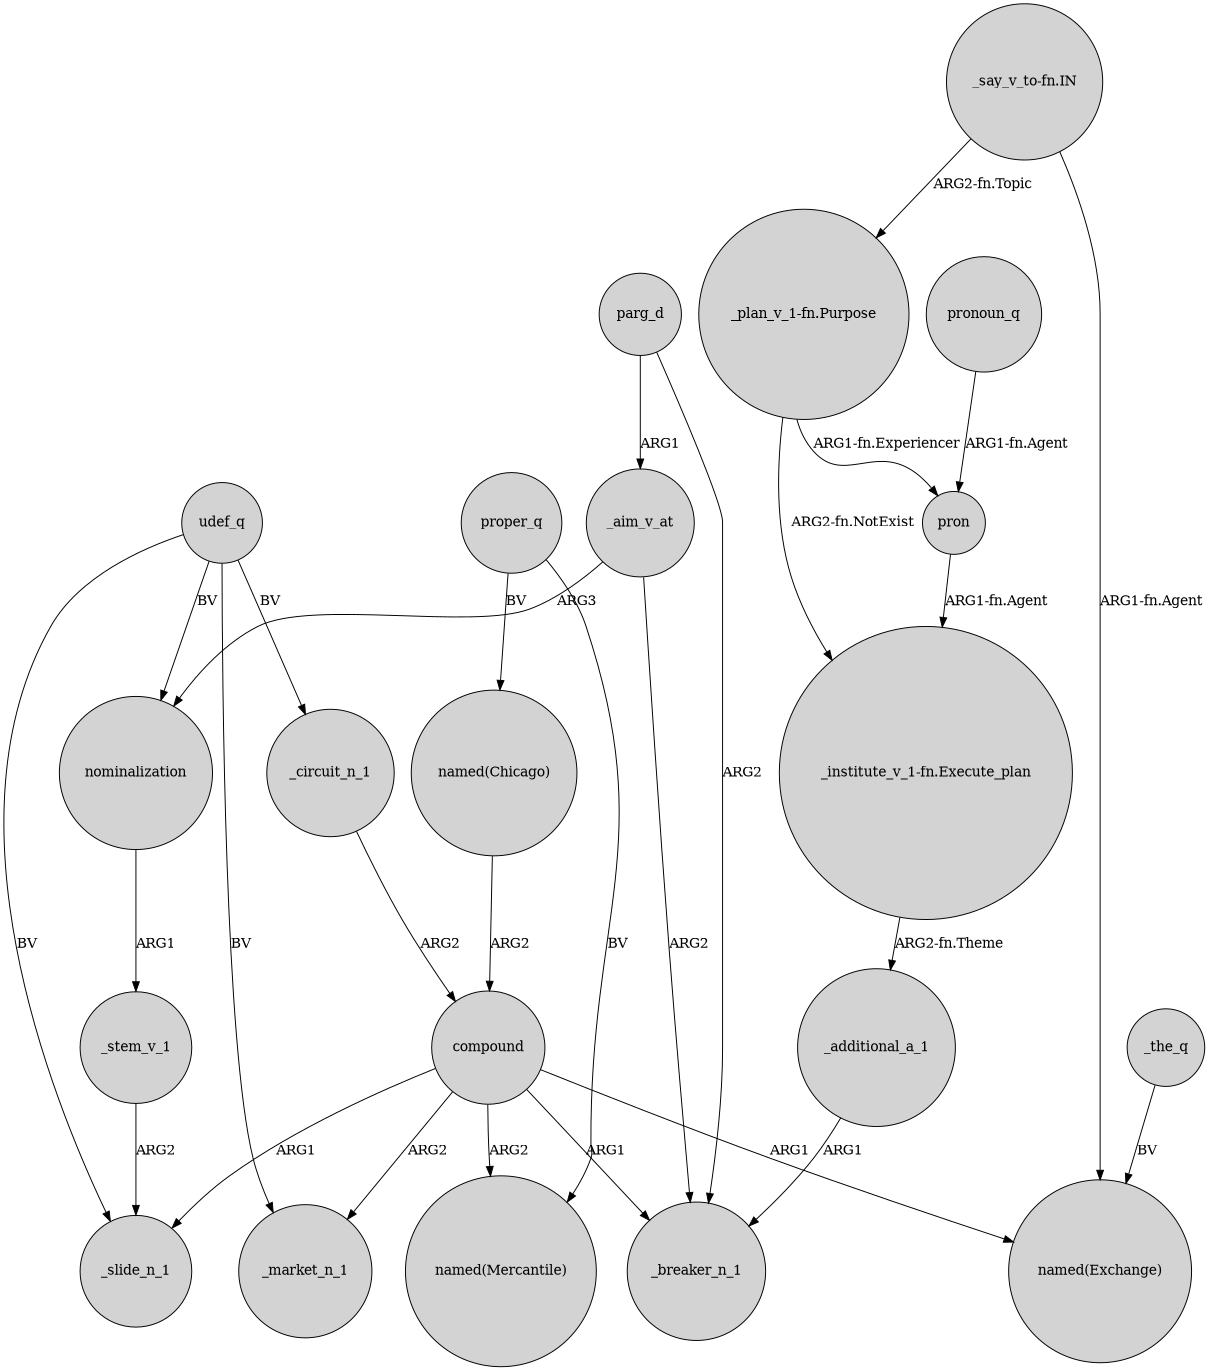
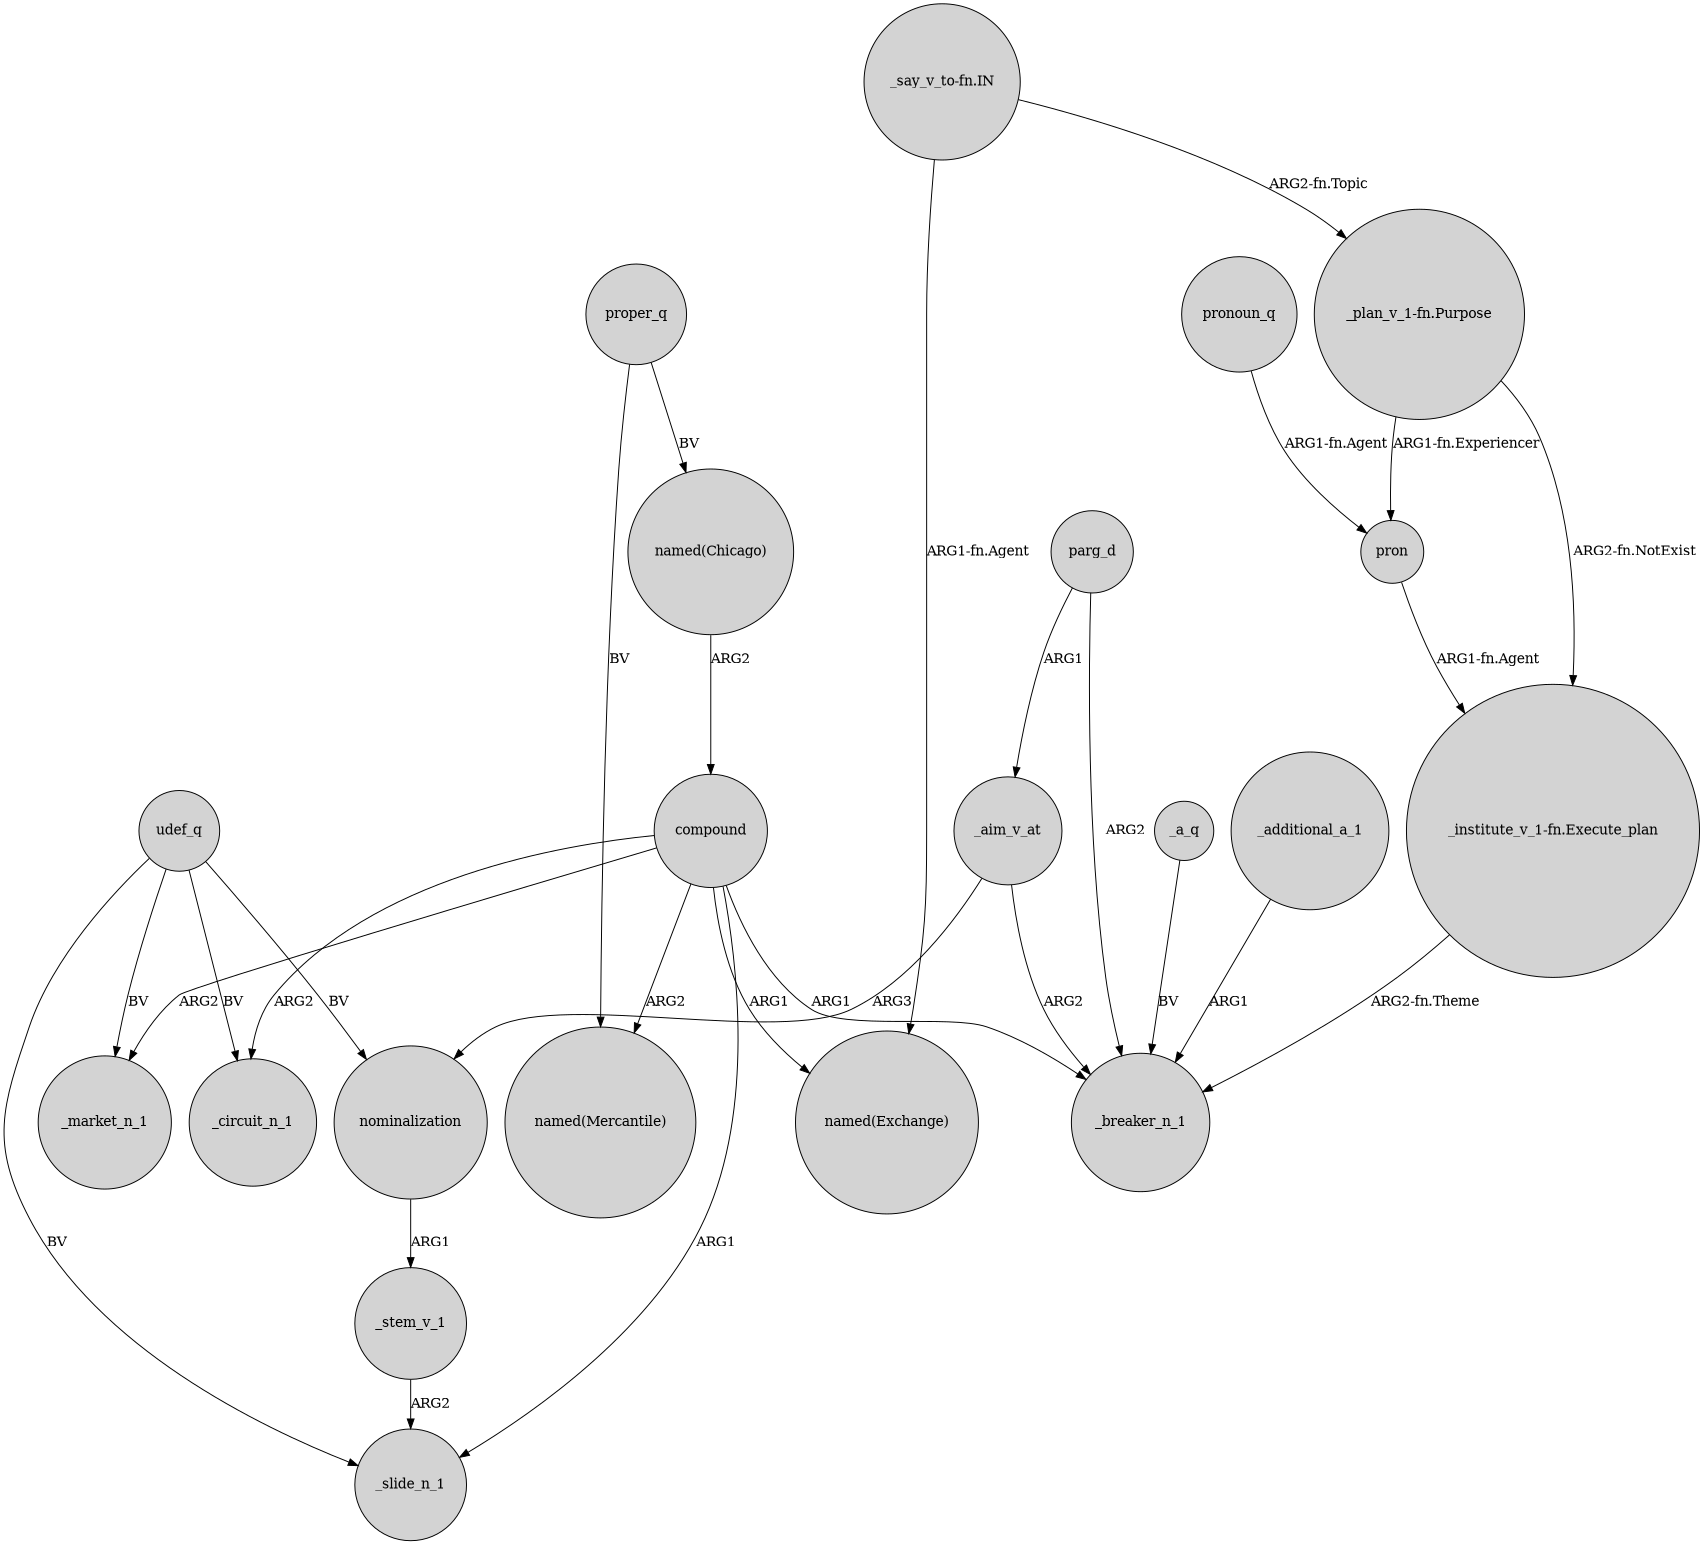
none -> (1184, 831)
(399, 915) -> (421, 892)
(896, 939) -> (1335, 1019)
(1166, 1048) -> none
